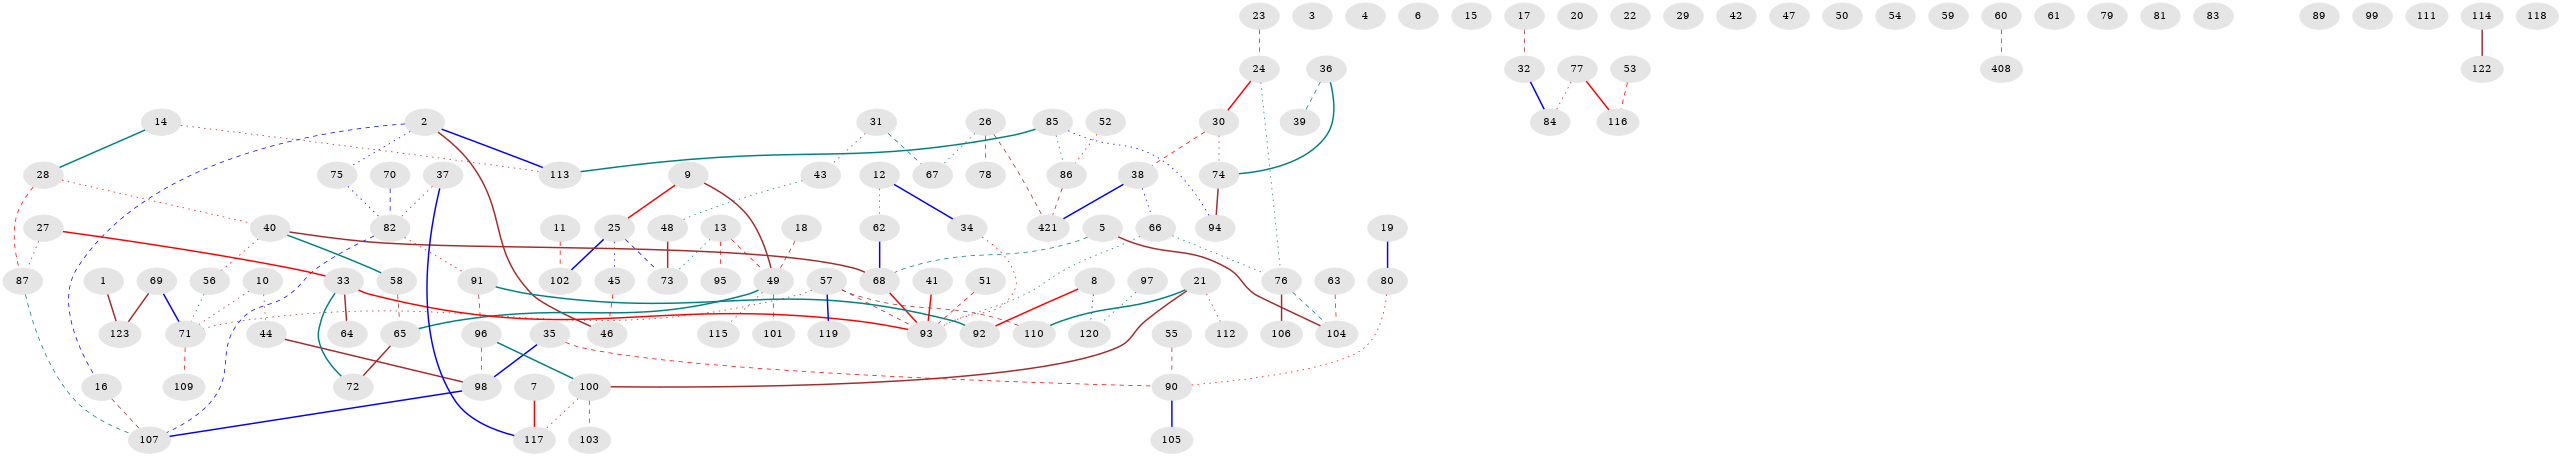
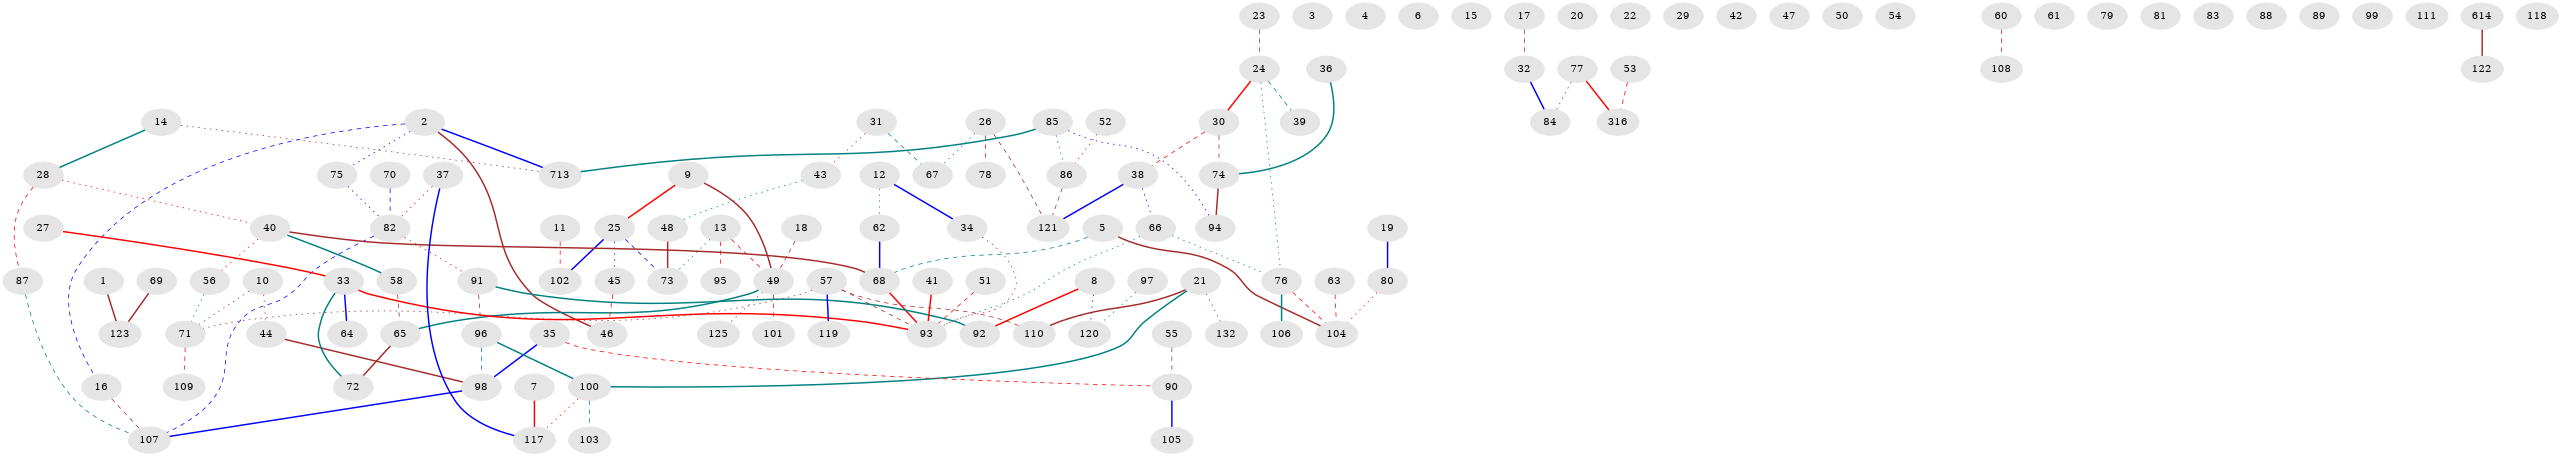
(1948, 16) -> none
none -> (2266, 16)
(2482, 16) -> (2482, 16)
(2001, 69) -> (2001, 69)
(1313, 96) -> (1280, 96)
(1618, 122) -> (1618, 122)
(1219, 149) -> (1219, 149)
(560, 175) -> (560, 175)
(1048, 228) -> (1048, 228)
(33, 255) -> none
(1282, 303) -> (1282, 303)
(1128, 306) -> (1128, 306)
(346, 307) -> (346, 307)
(171, 308) -> none
(1309, 308) -> (1309, 308)
(718, 334) -> (718, 334)
(1226, 334) -> (1226, 334)
(1309, 368) -> (1362, 308)
(881, 382) -> (881, 382)
